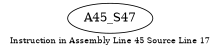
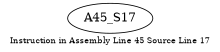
(110, 18) -> (110, 18)
